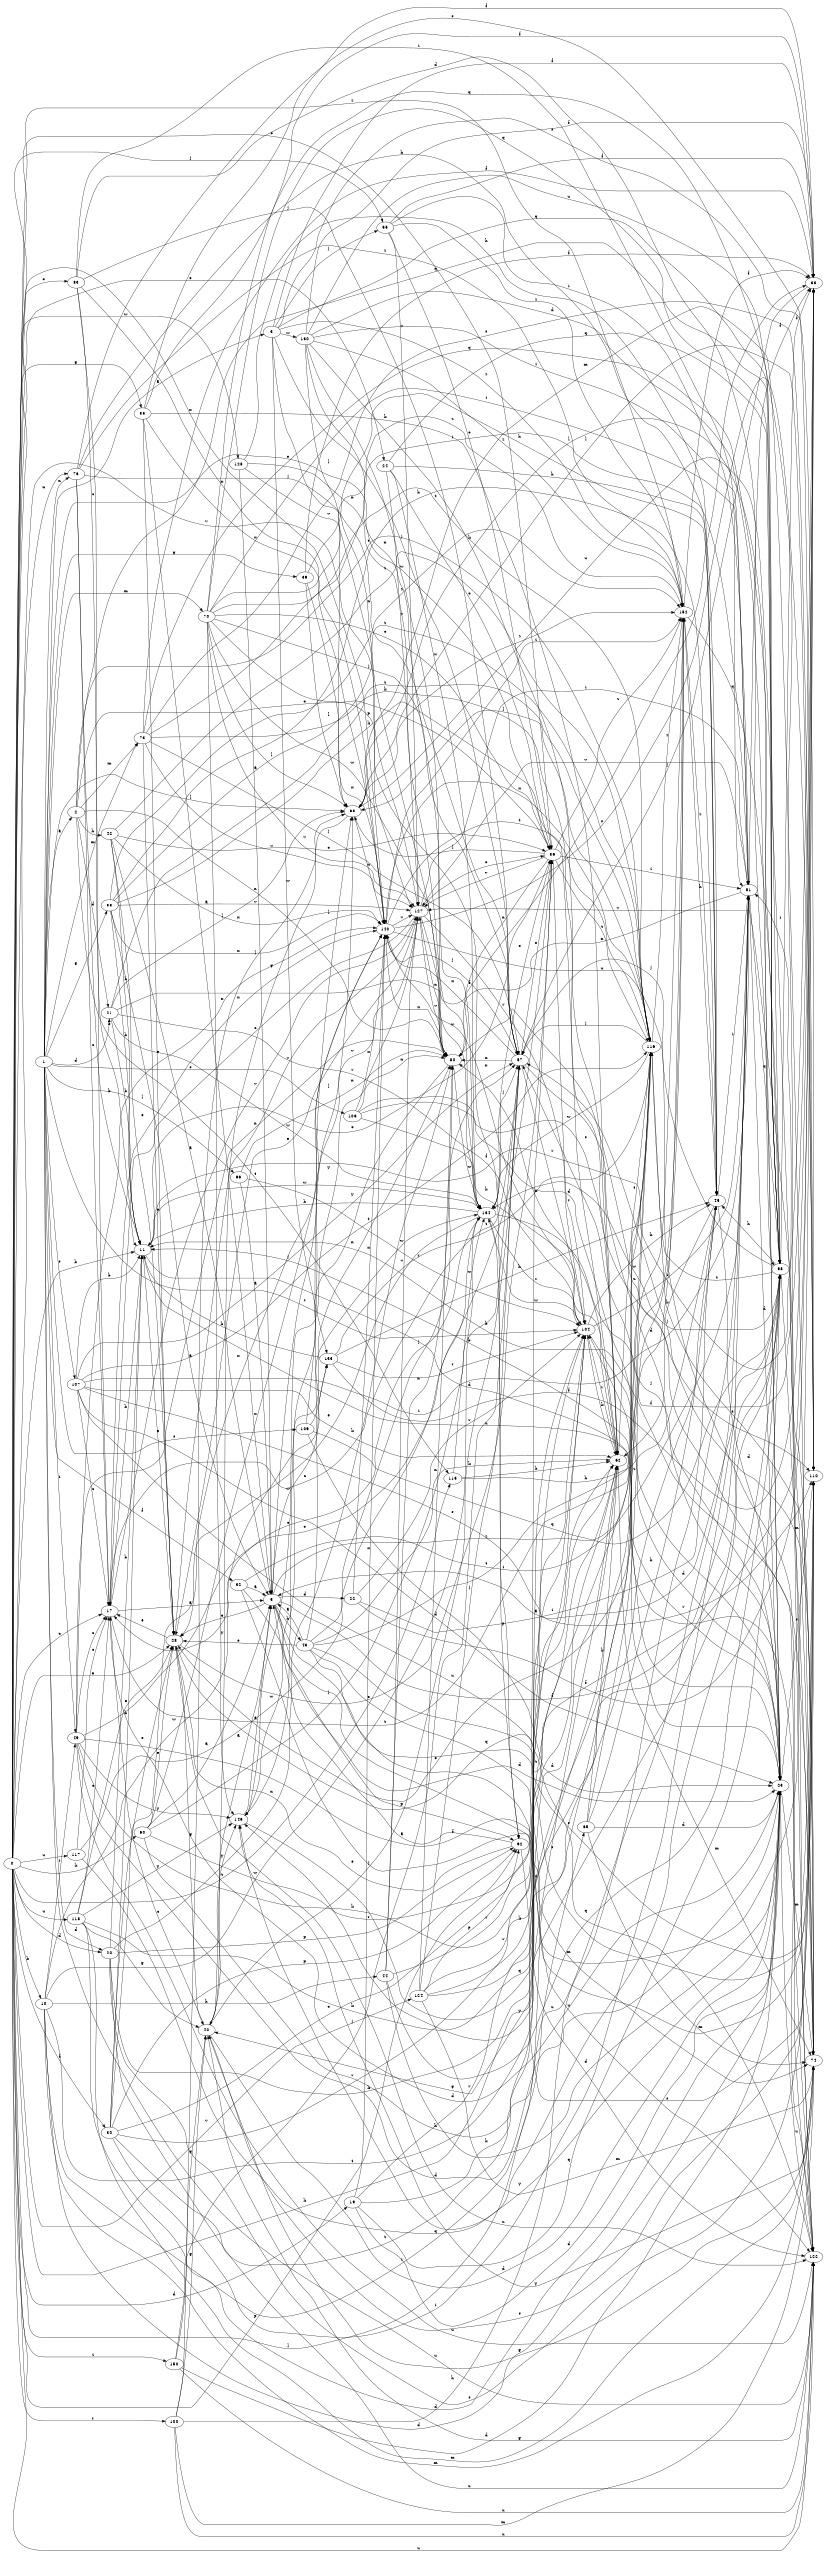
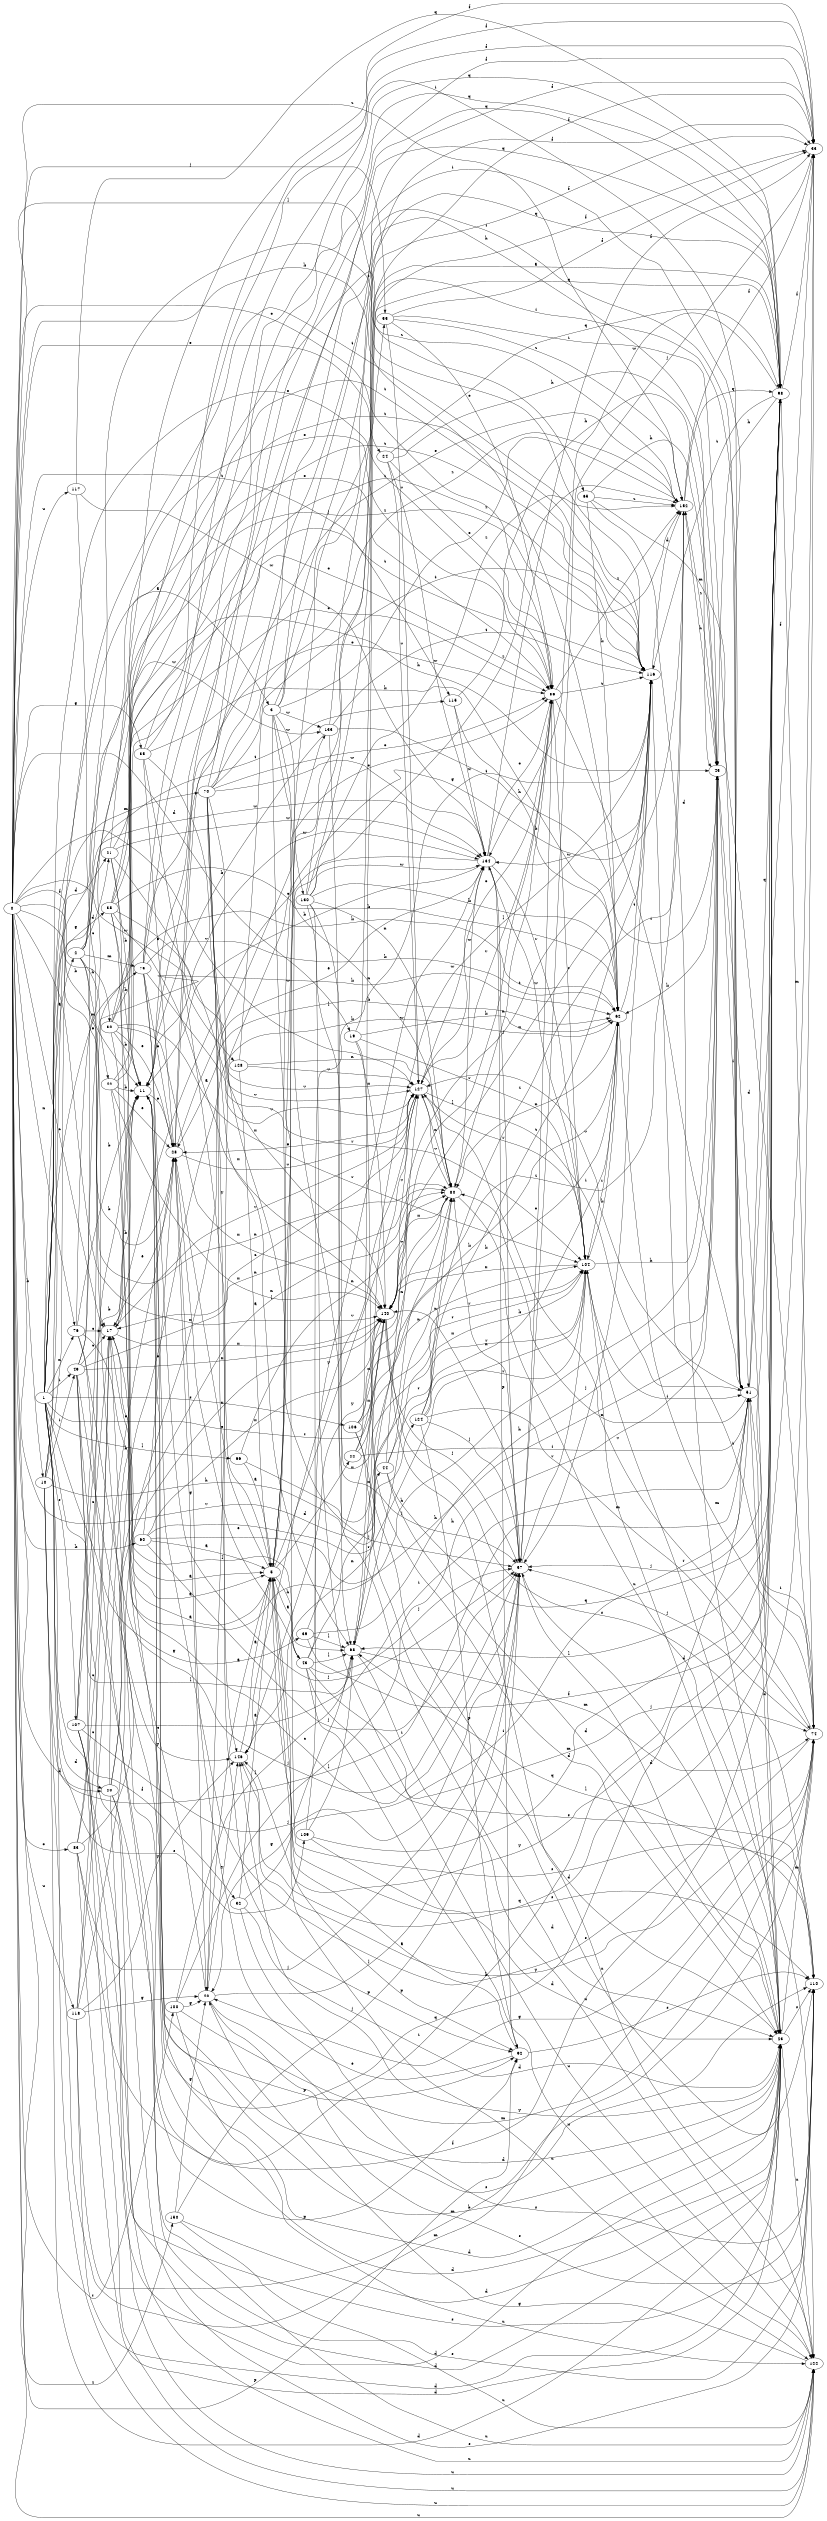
(392, 37) -> none
(667, 735) -> (668, 540)
(369, 1223) -> none
(384, 2055) -> none
